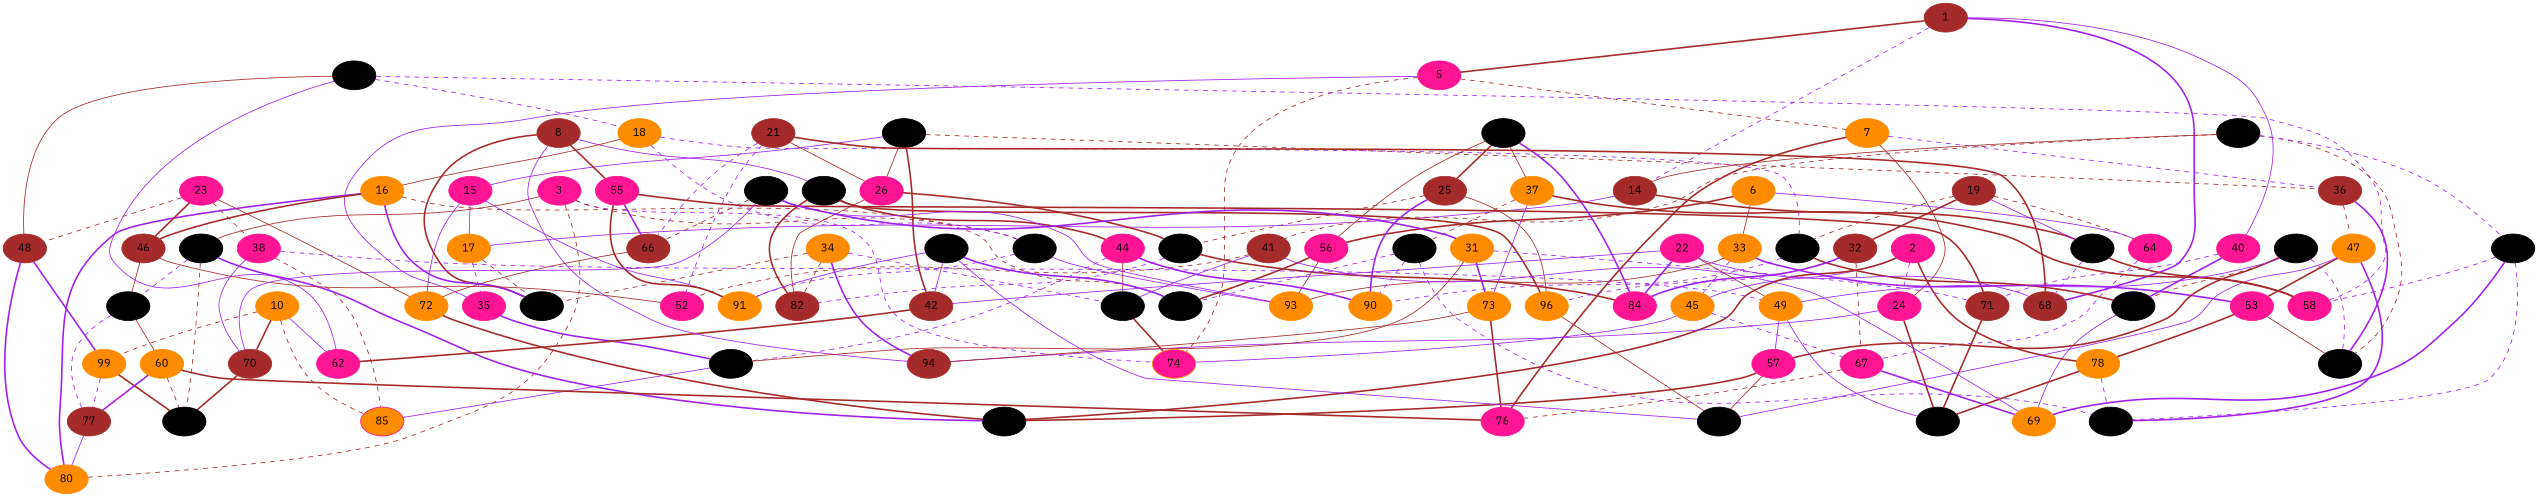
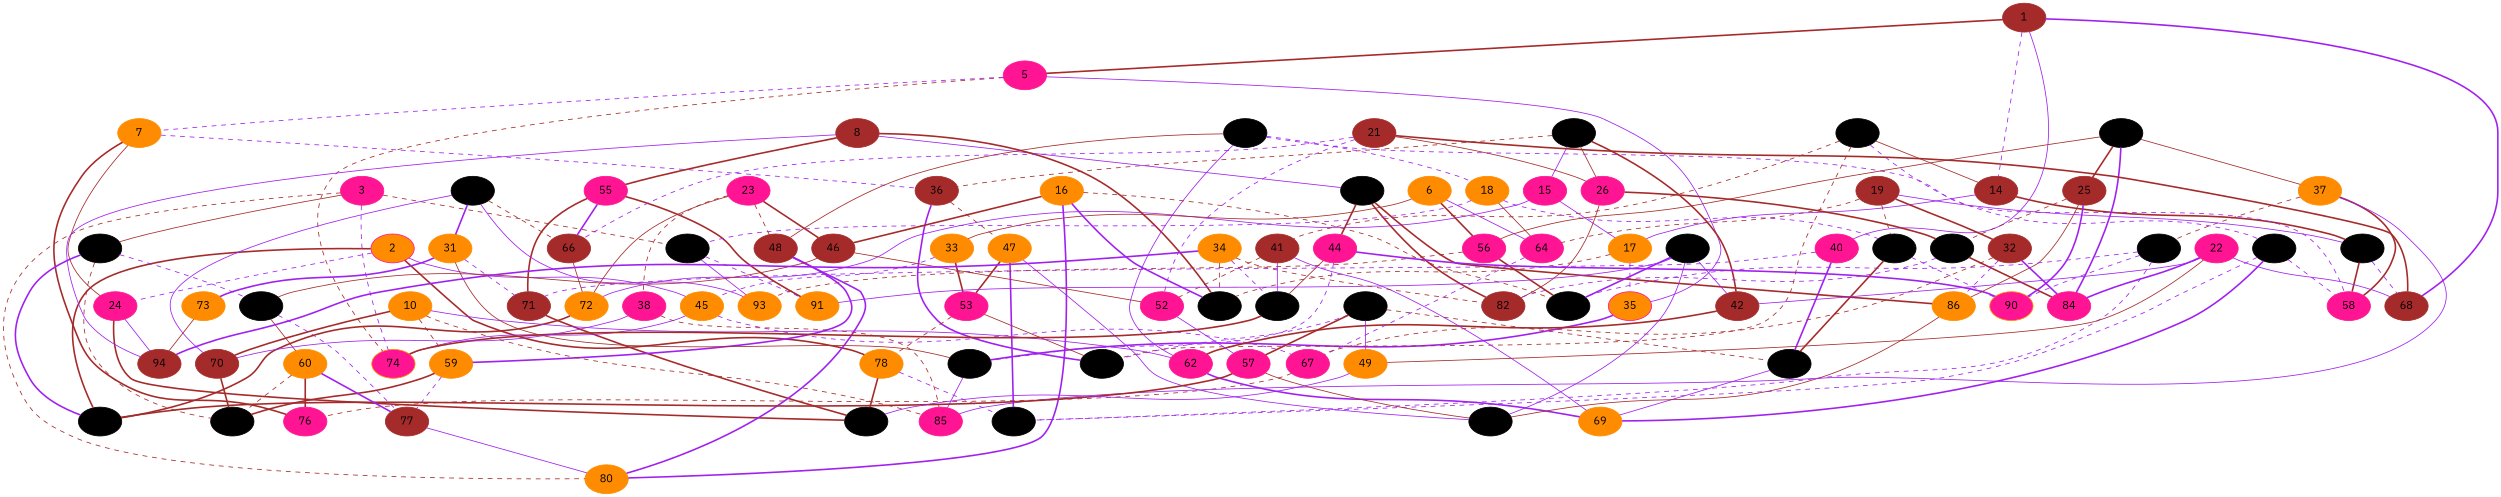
(1653, 104) -> (582, 101)
(511, 163) -> (1517, 222)
(1514, 240) -> (1709, 382)
(571, 247) -> none
(1913, 248) -> (393, 248)
(799, 268) -> none
(1306, 282) -> (1119, 269)
(1518, 282) -> none
(1993, 286) -> (959, 278)
(484, 306) -> (1630, 306)
(1370, 306) -> (2011, 306)
(1547, 306) -> (1954, 306)
(1778, 330) -> (1205, 335)
(2176, 336) -> (936, 327)
(104, 364) -> (451, 364)
(1496, 364) -> none
(1938, 389) -> (1393, 400)
(382, 422) -> (941, 422)
